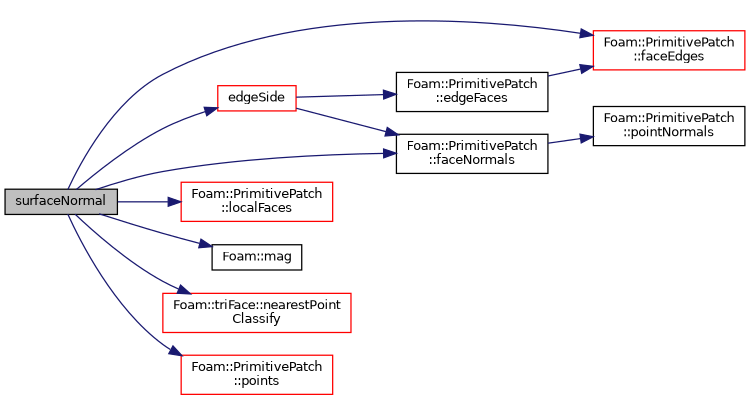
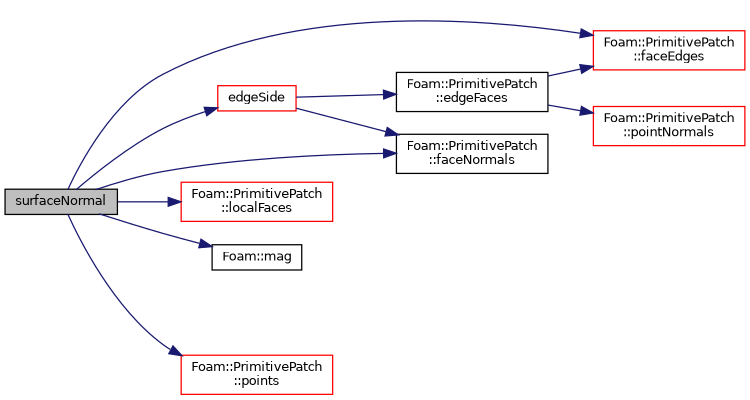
(669, 126) -> (669, 126)
(564, 141) -> (564, 108)
(257, 313) -> none
